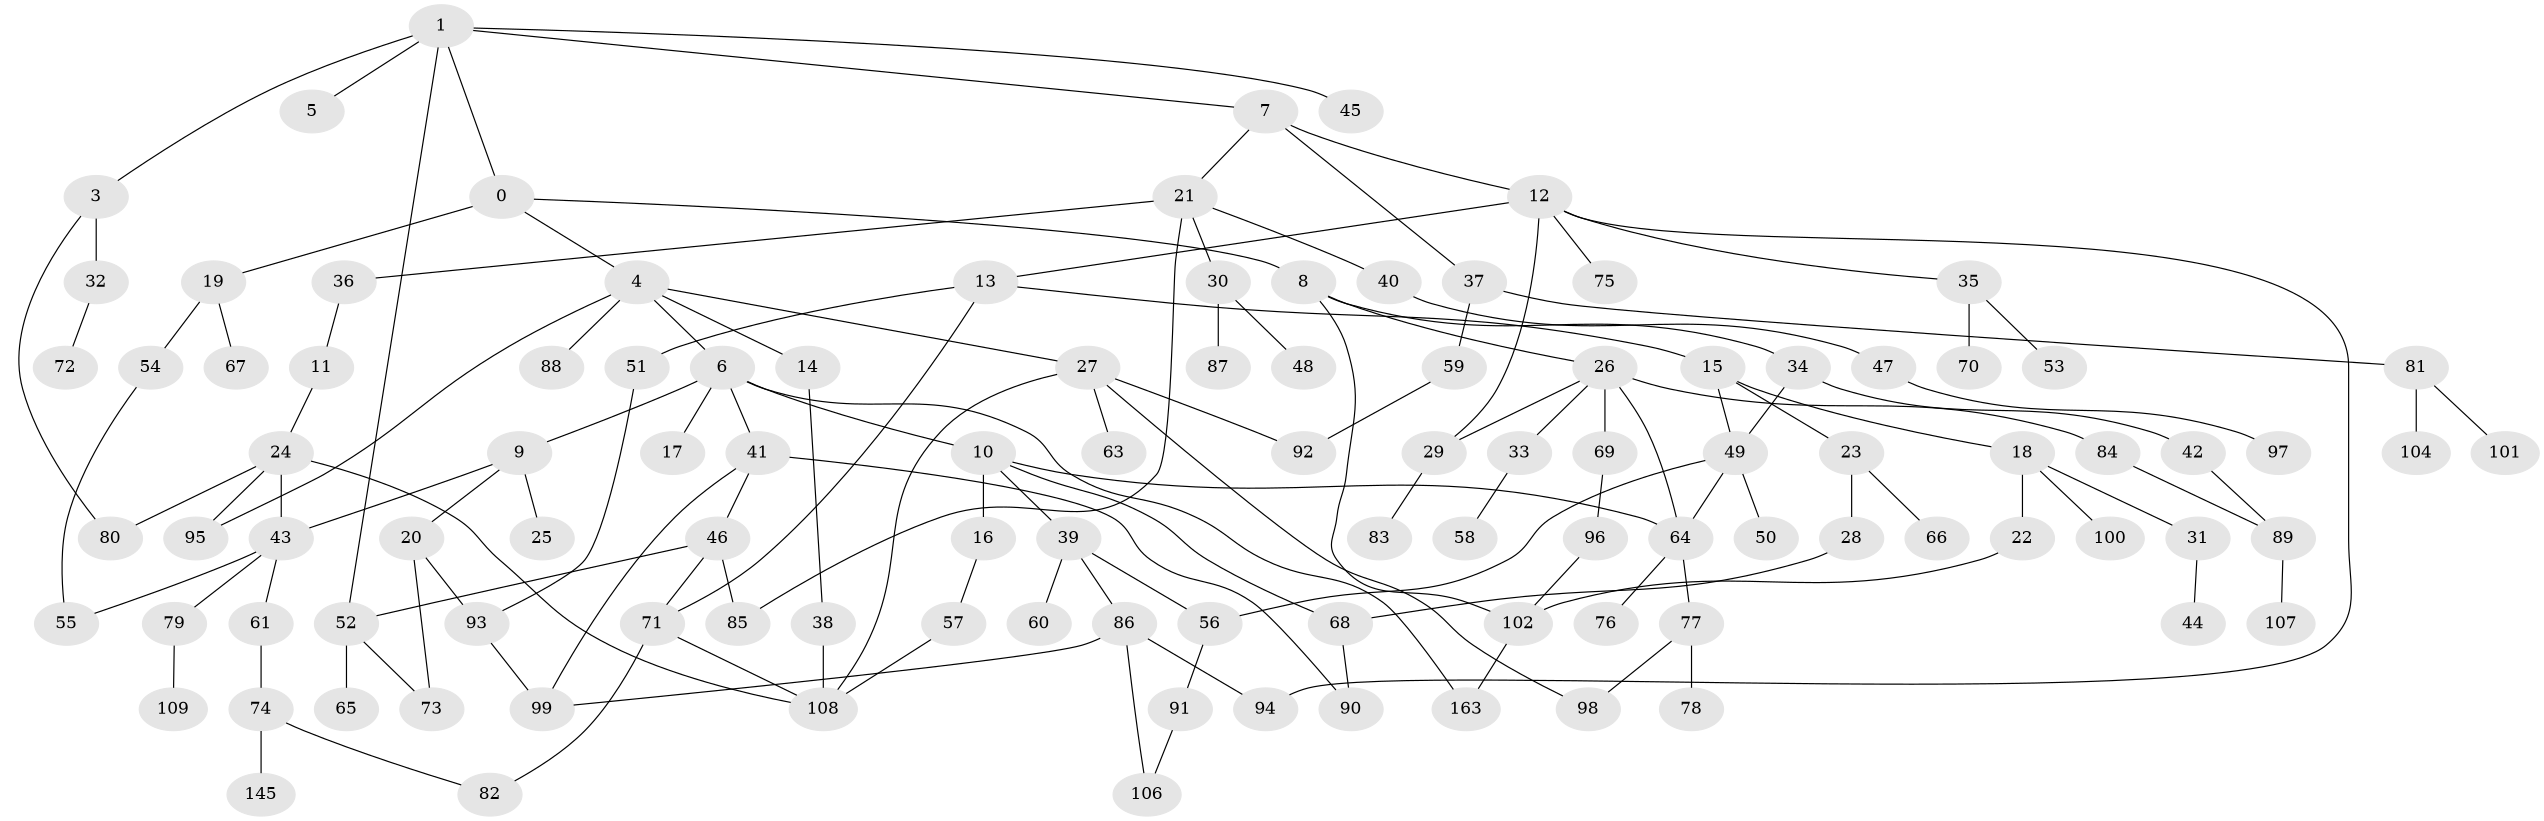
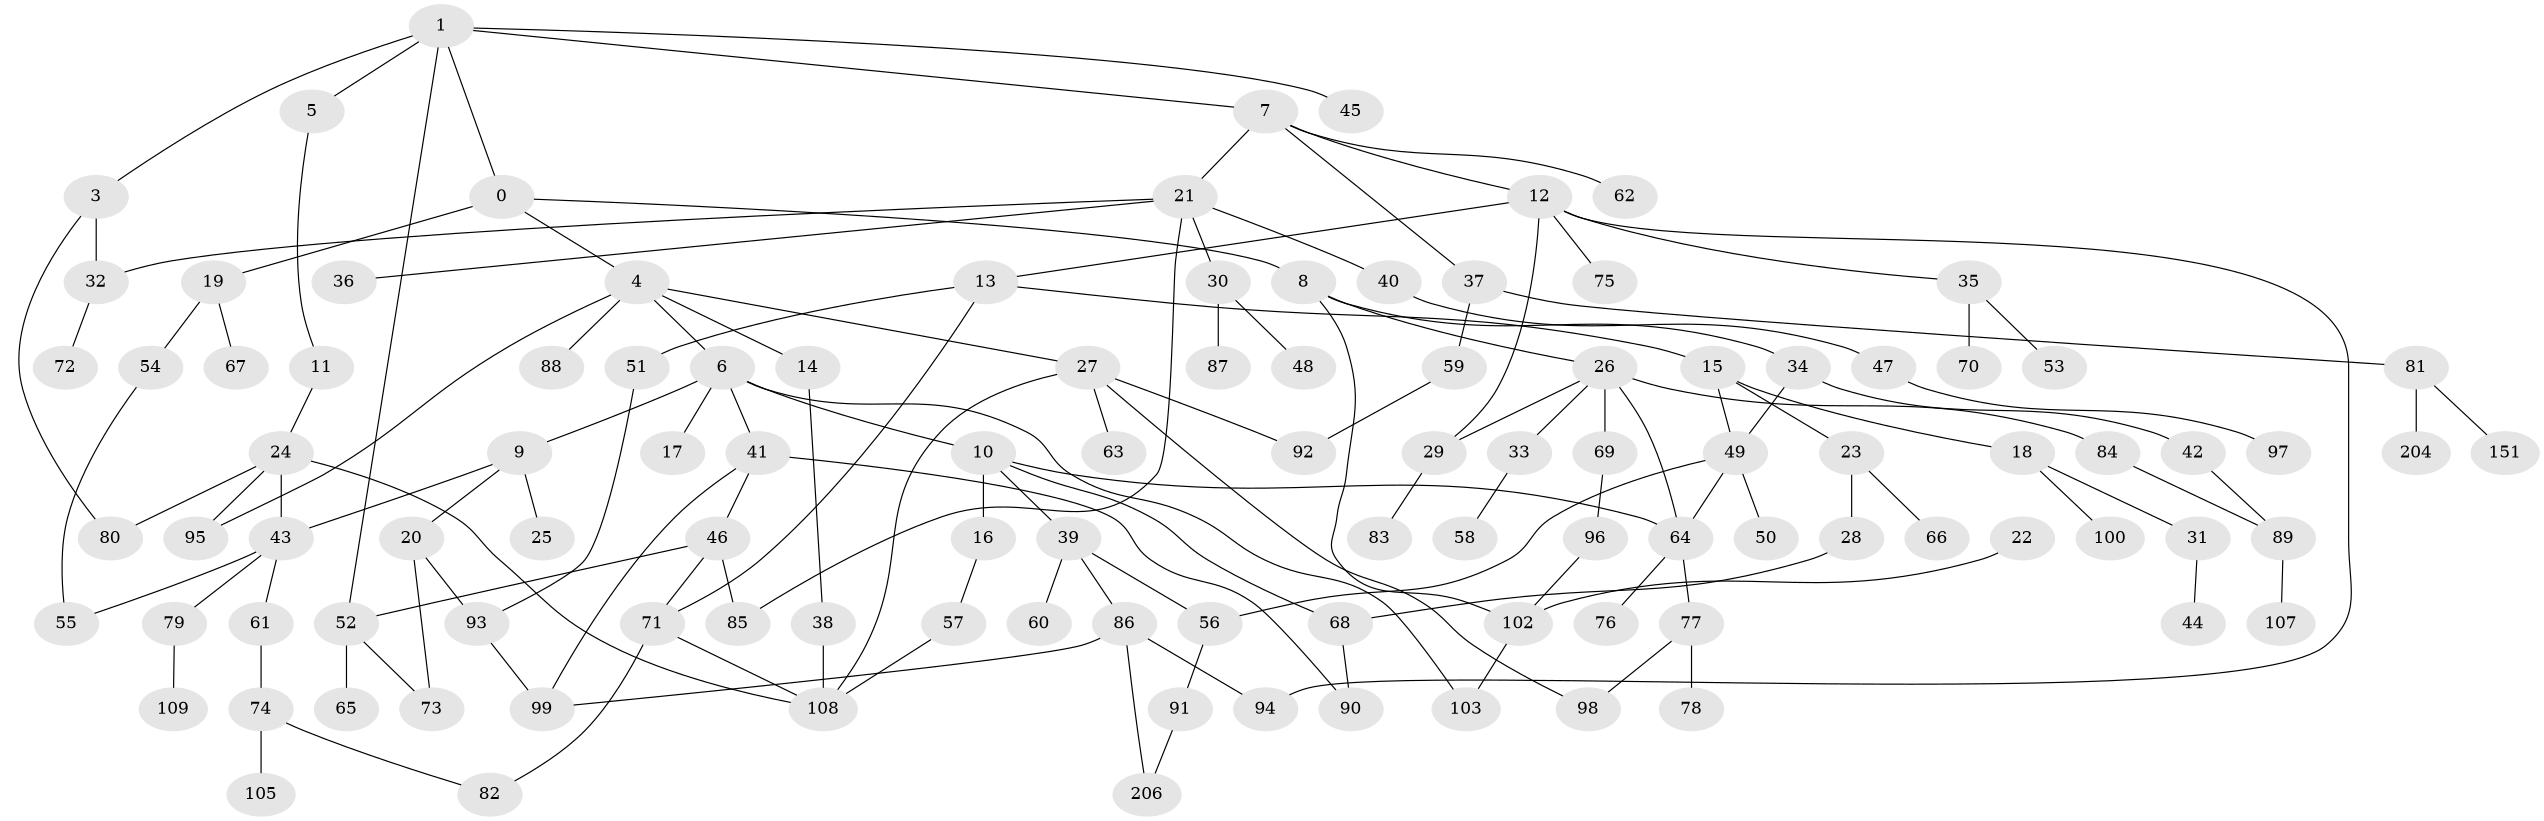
none -> (1625, 197)
none -> (638, 222)
(333, 325) -> (298, 235)
(2416, 453) -> (2416, 453)
(2505, 453) -> (2505, 453)
(2022, 496) -> none
(1466, 709) -> (1466, 709)
(261, 795) -> (261, 795)
(1147, 795) -> (1147, 795)
